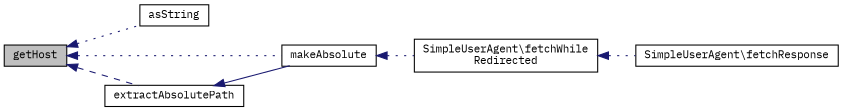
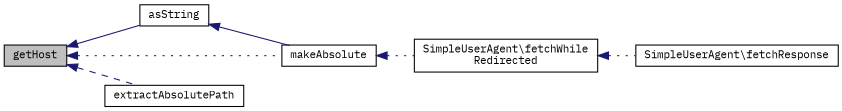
(108, 34) -> (108, 34)
(257, 74) -> (255, 36)
